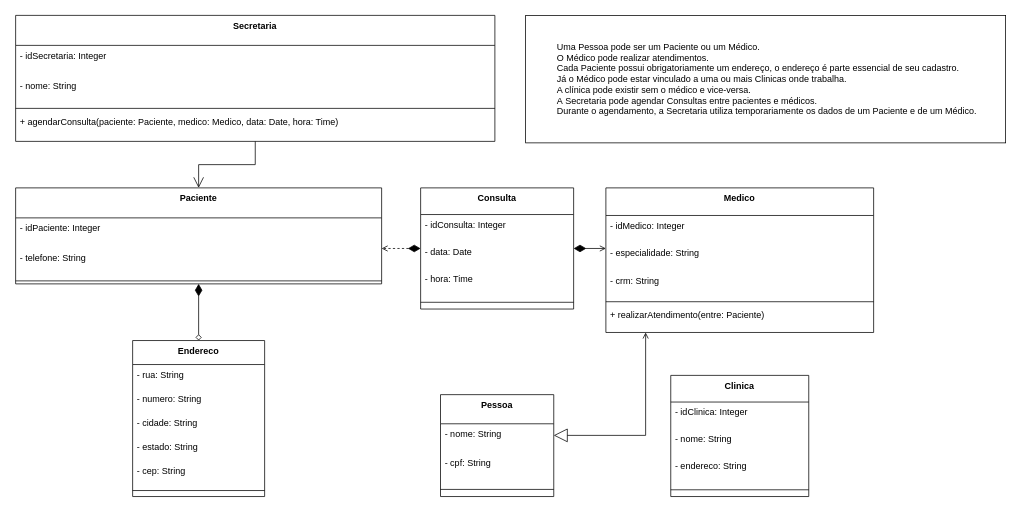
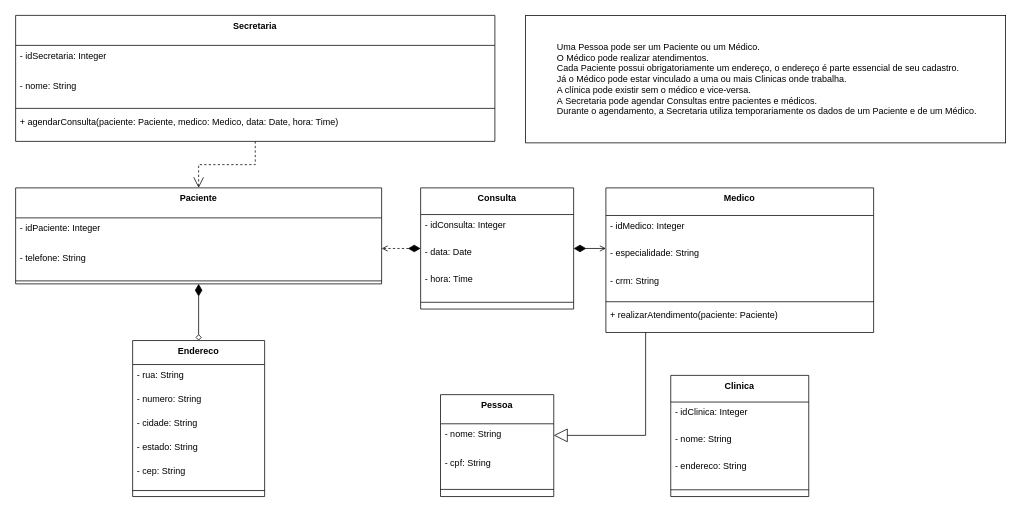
(228, 165) -> (228, 165)
(697, 315) -> (704, 315)
(645, 337) -> (645, 337)
